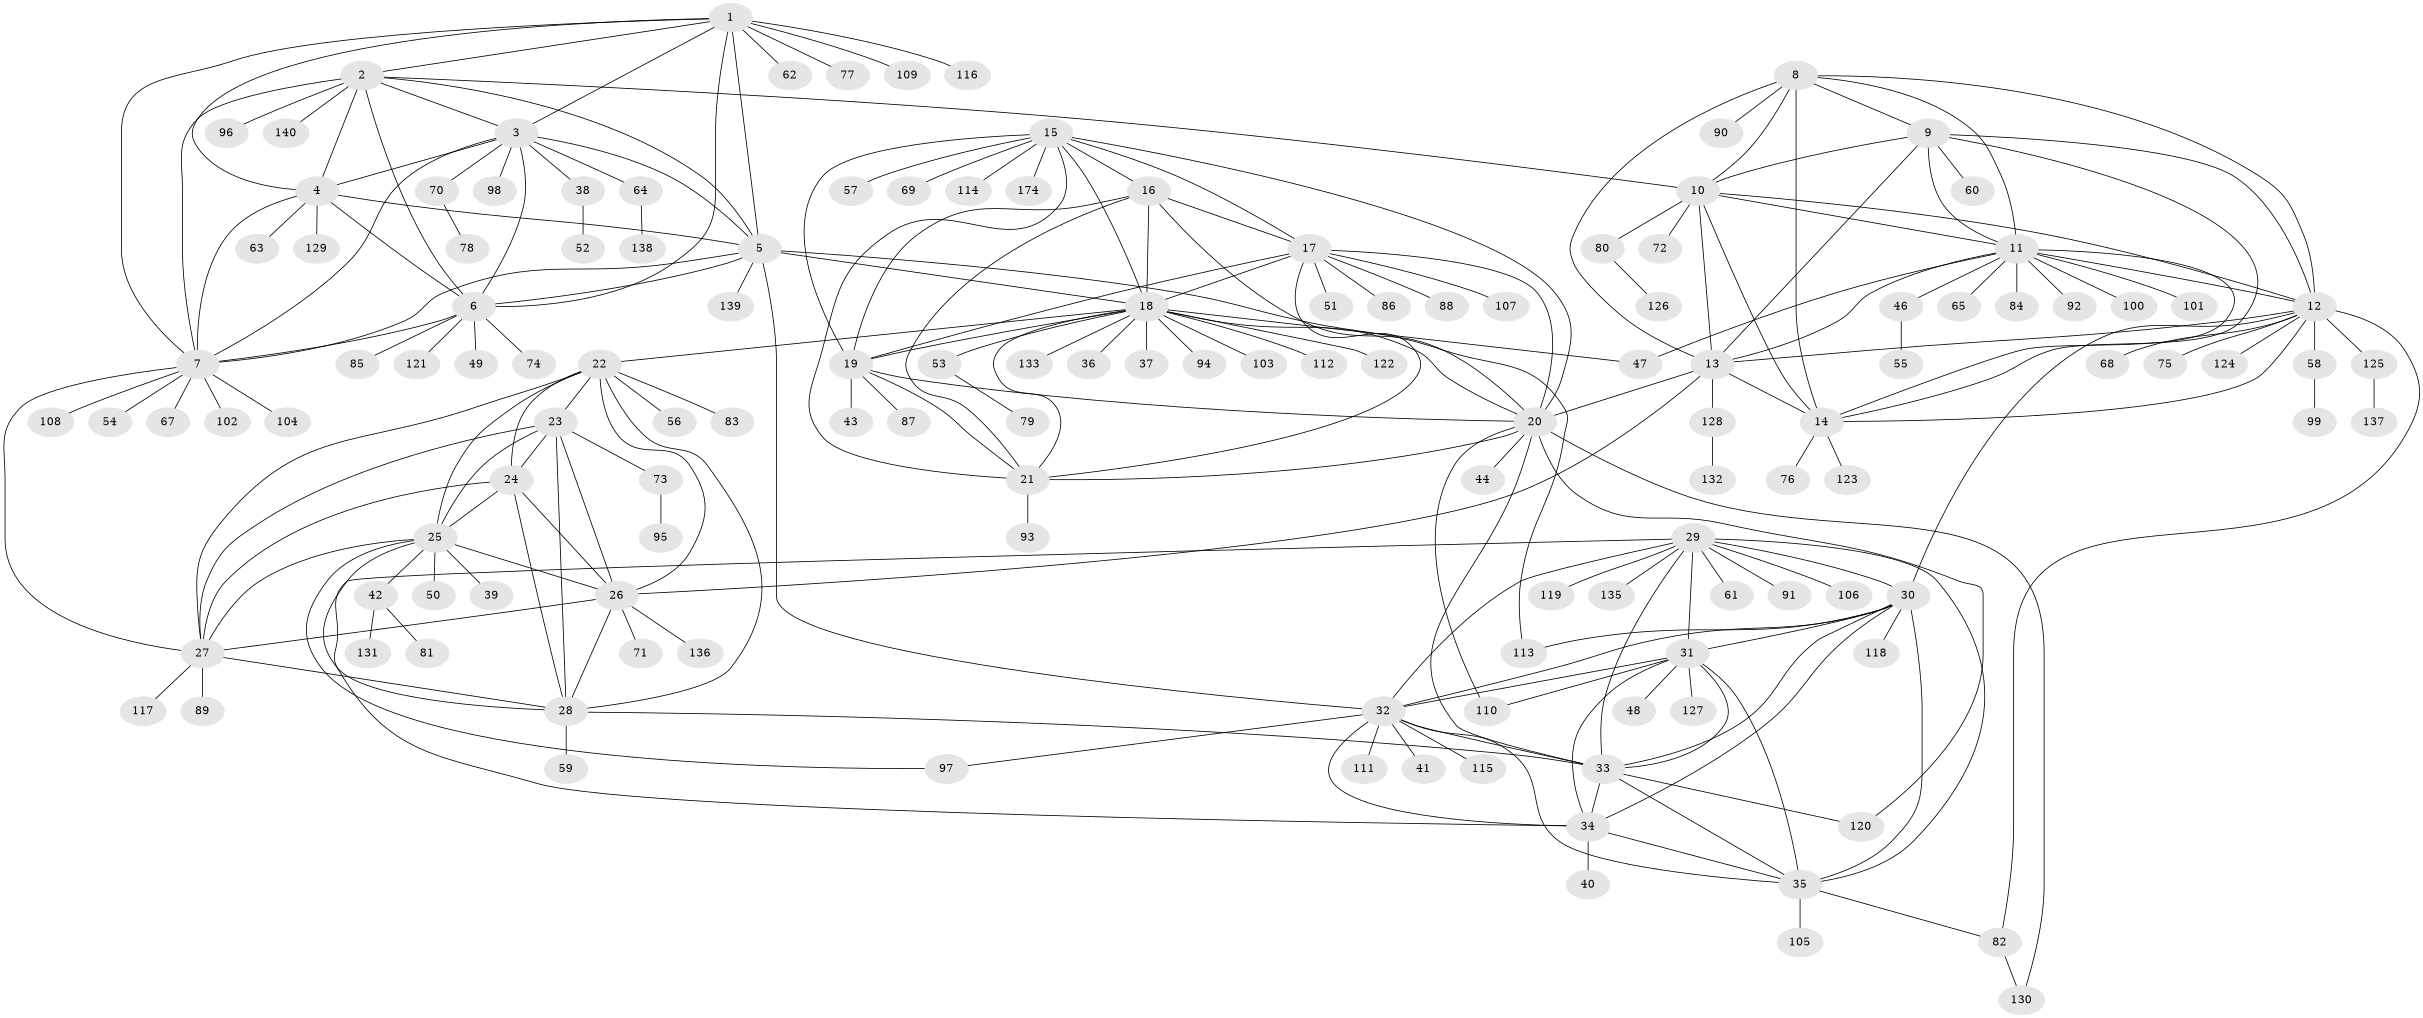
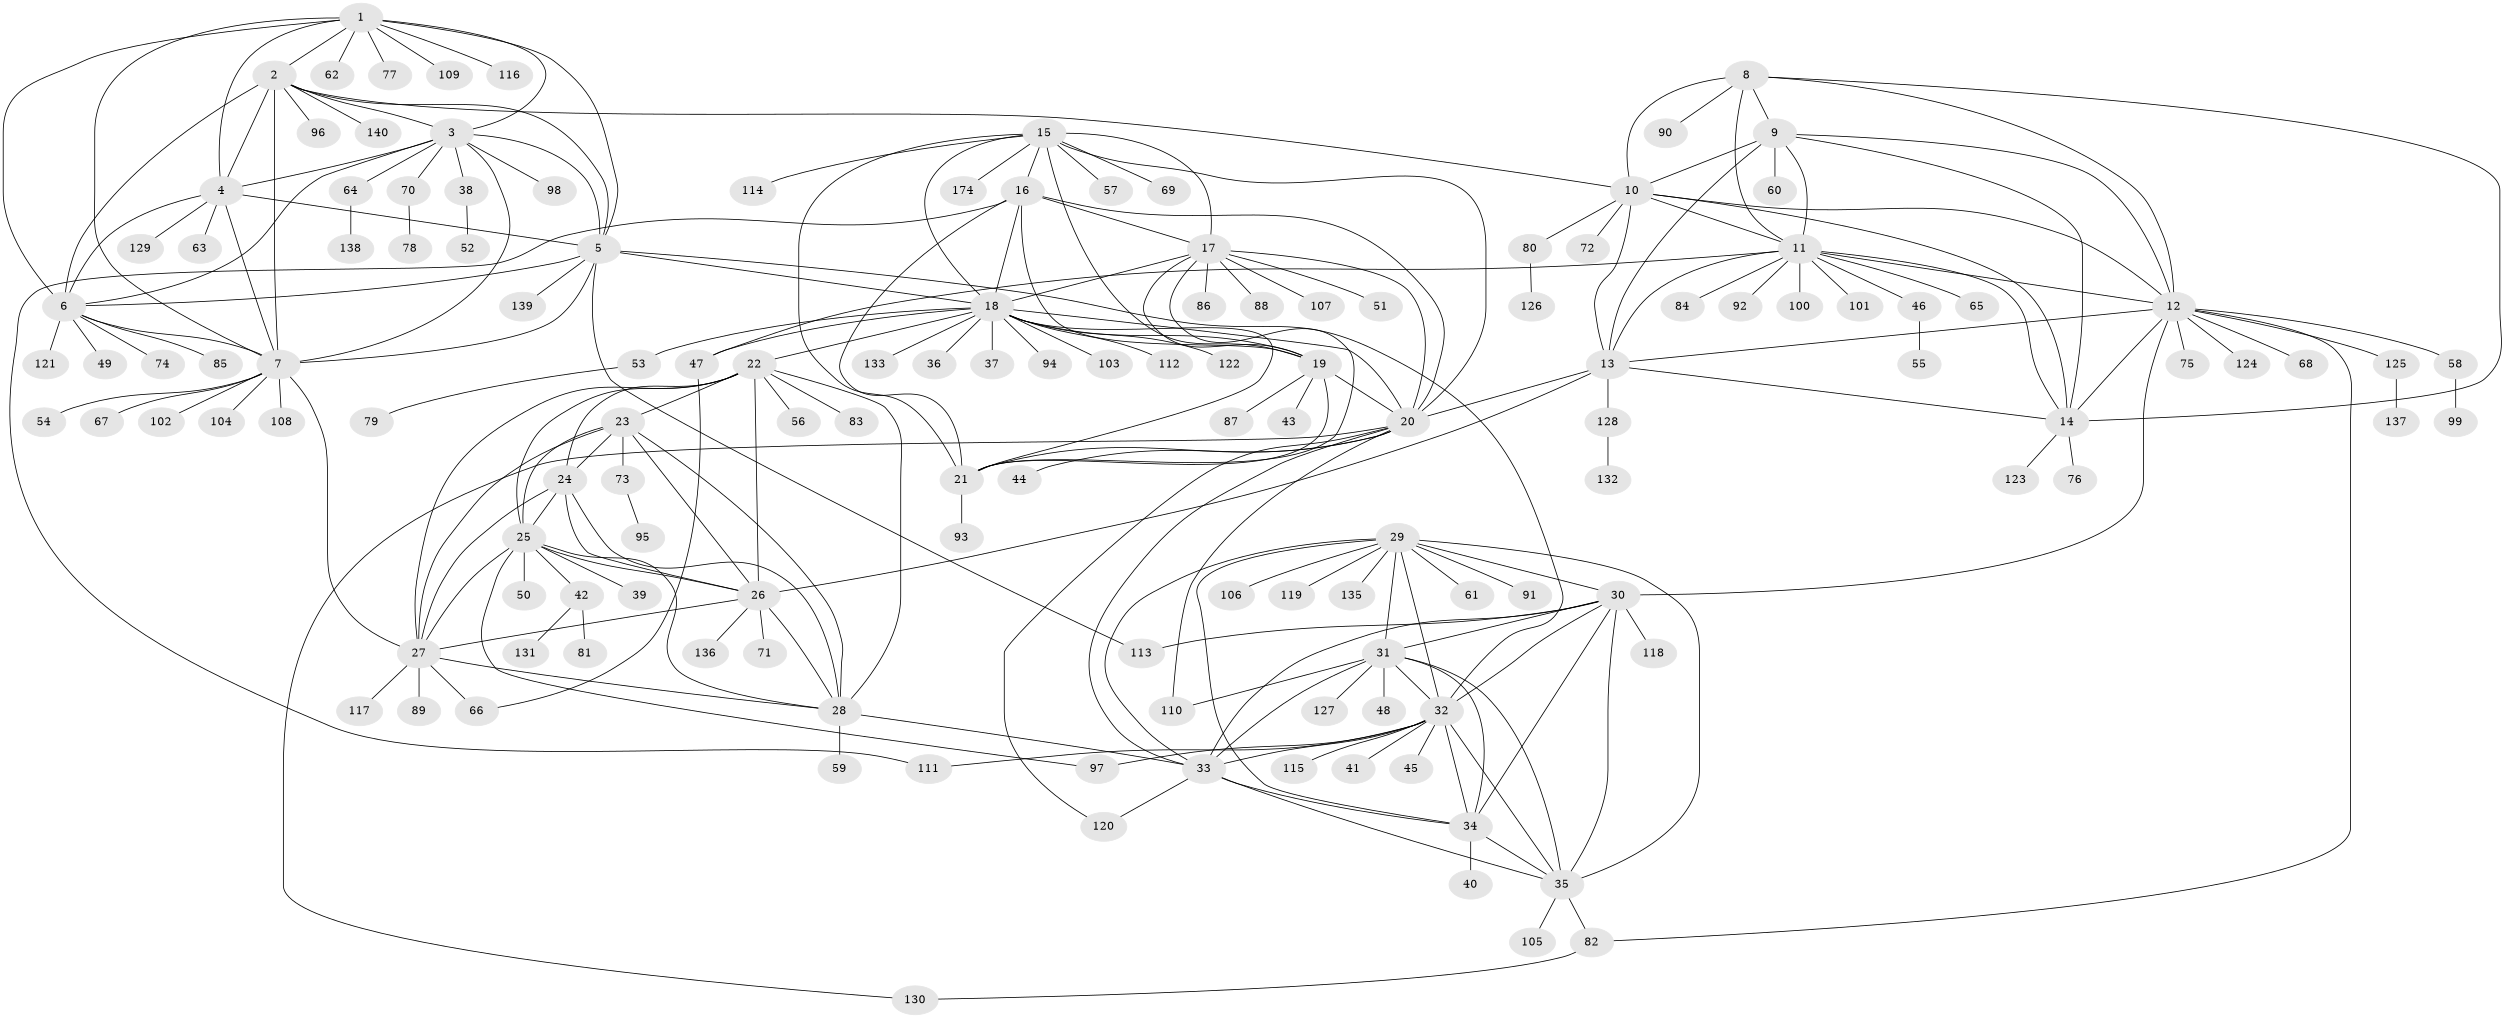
(1592, 202) -> none
none -> (13, 388)
none -> (477, 711)
none -> (1411, 769)
